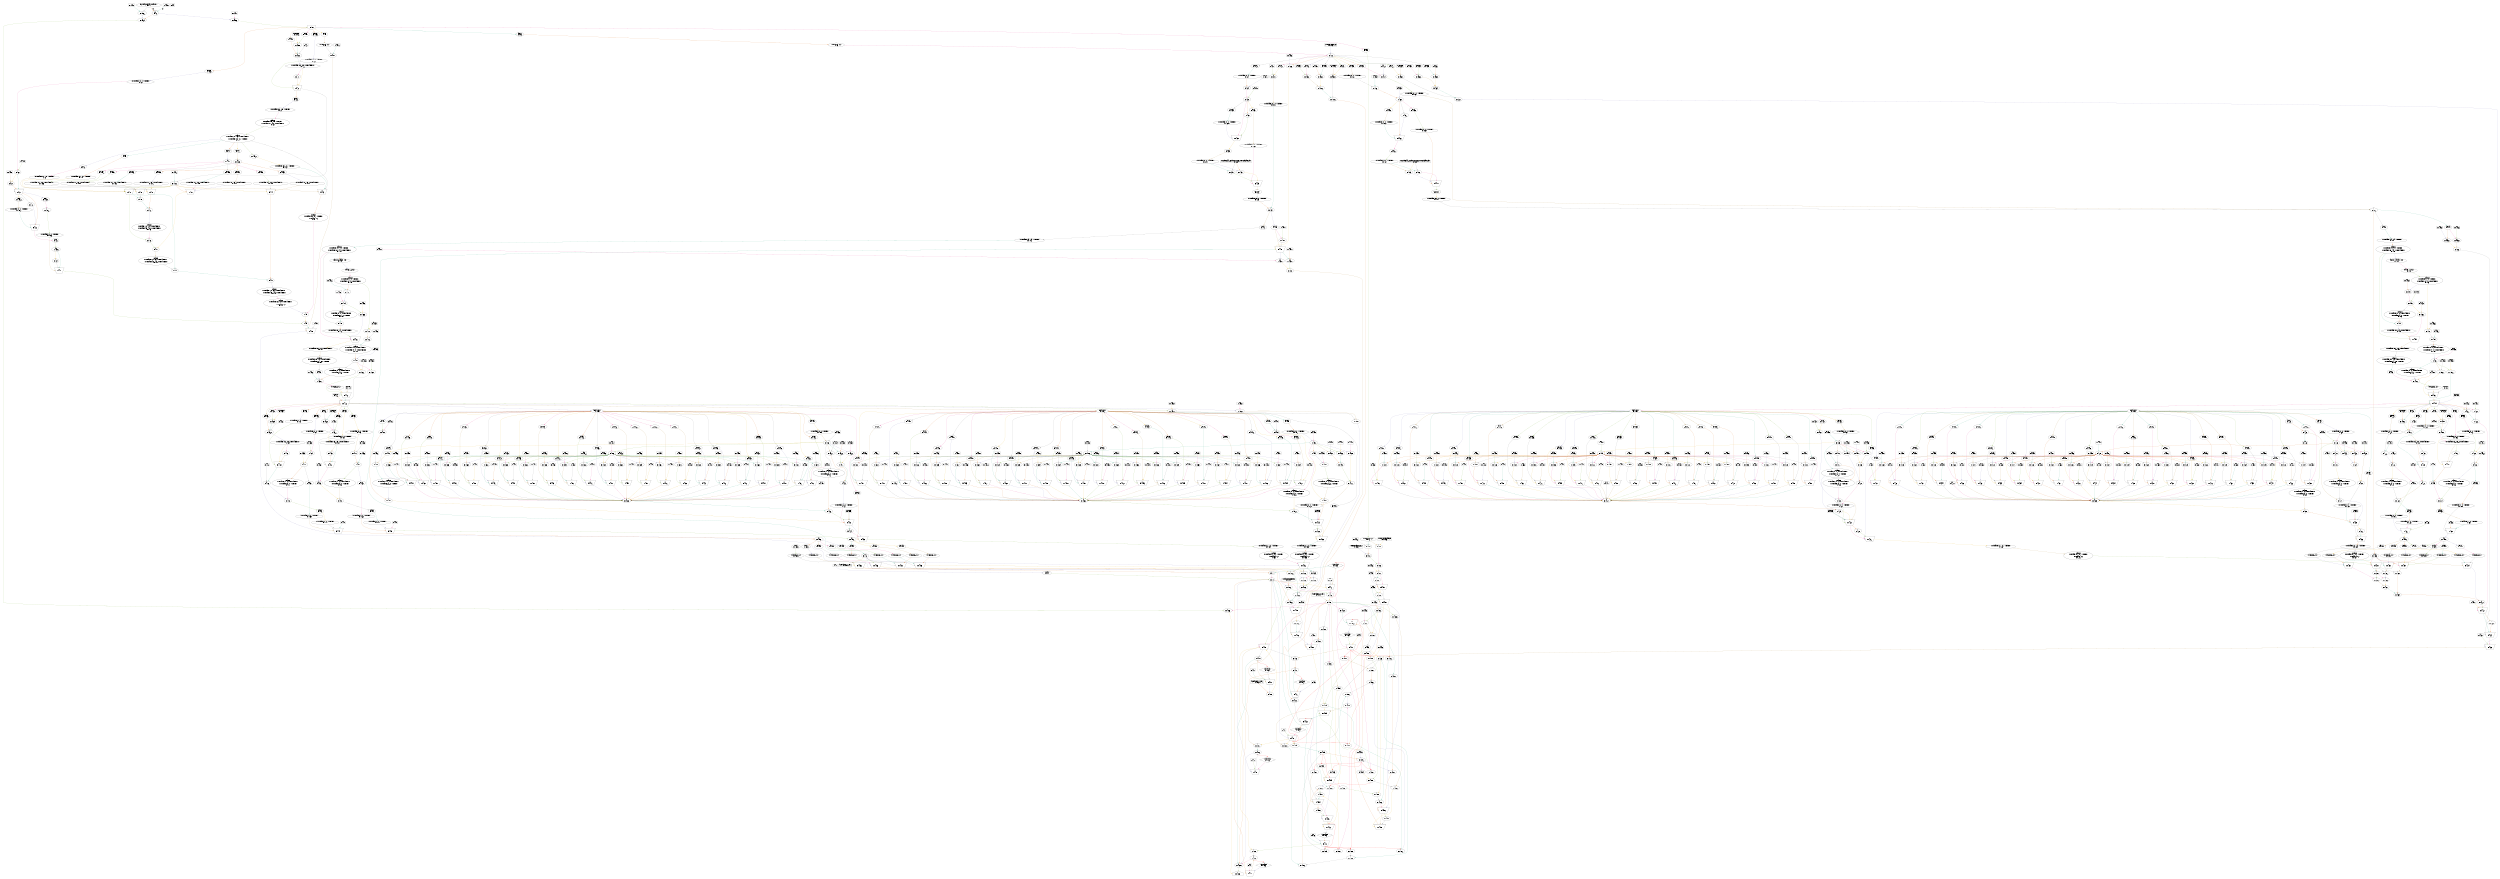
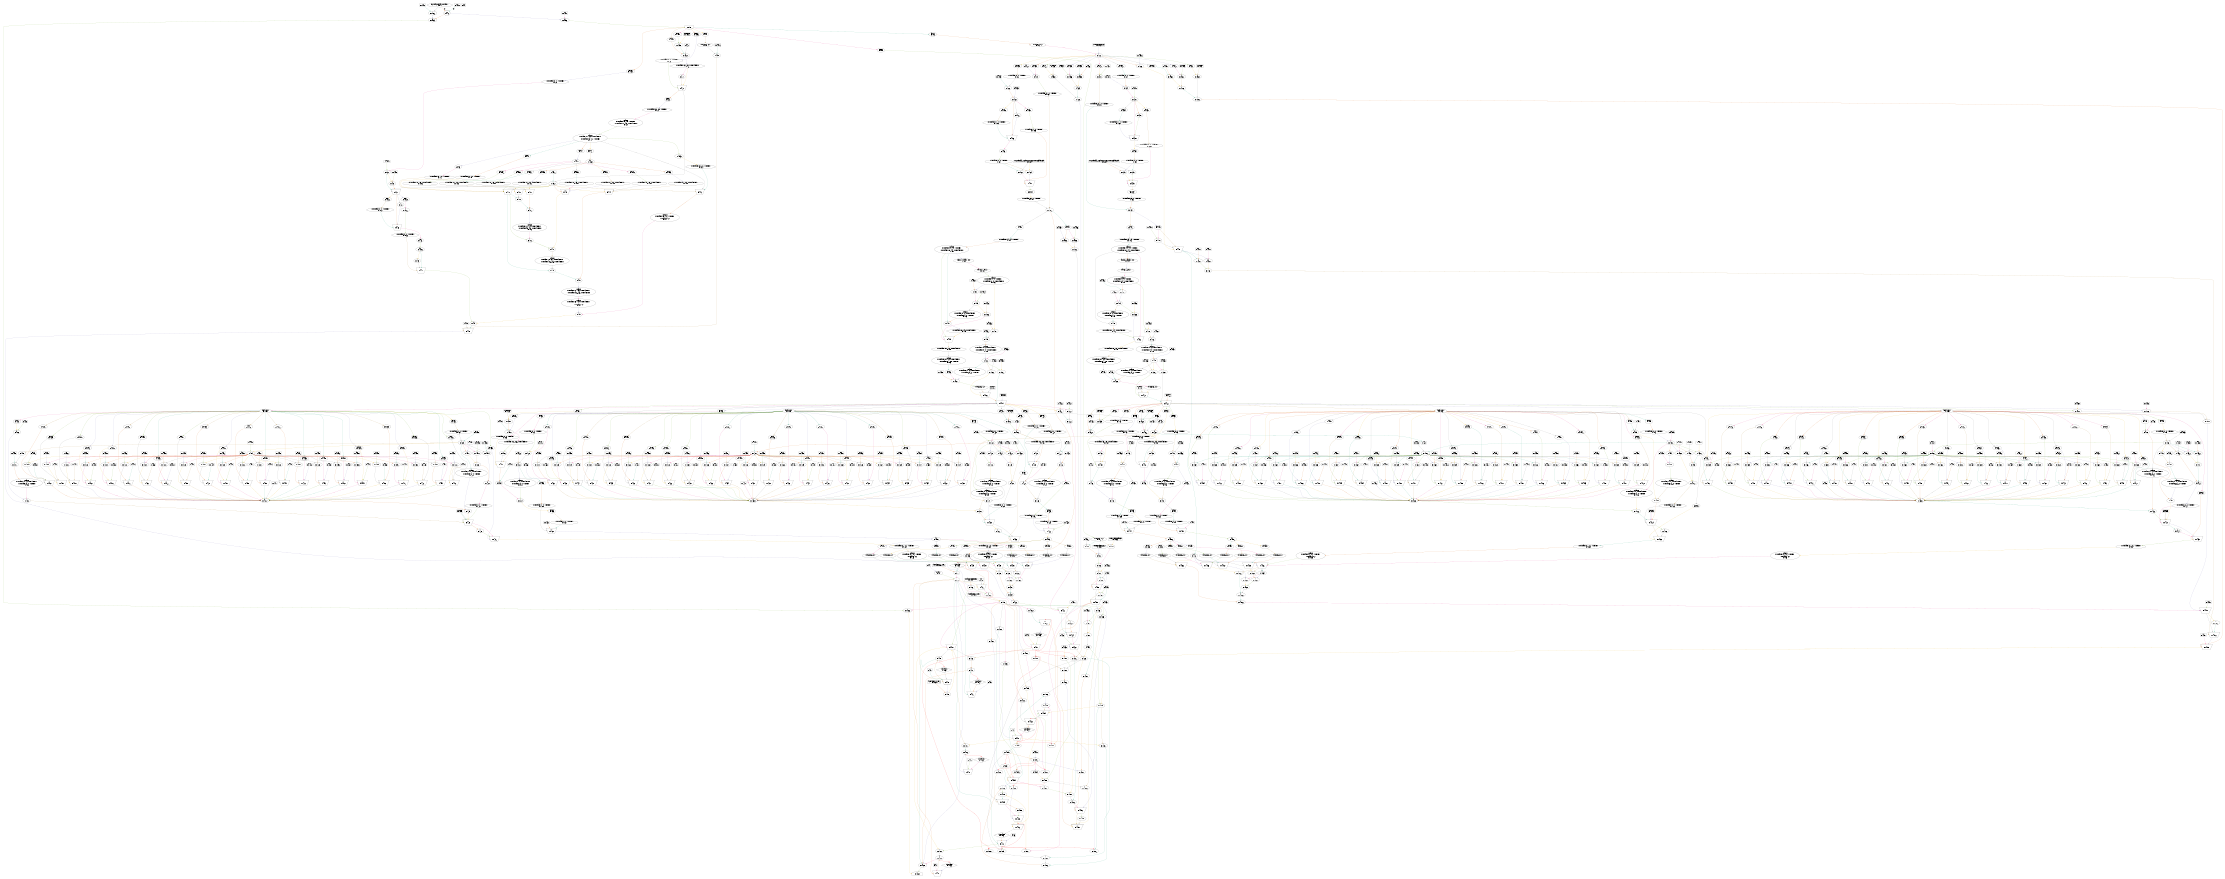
(2355, 511) -> none
